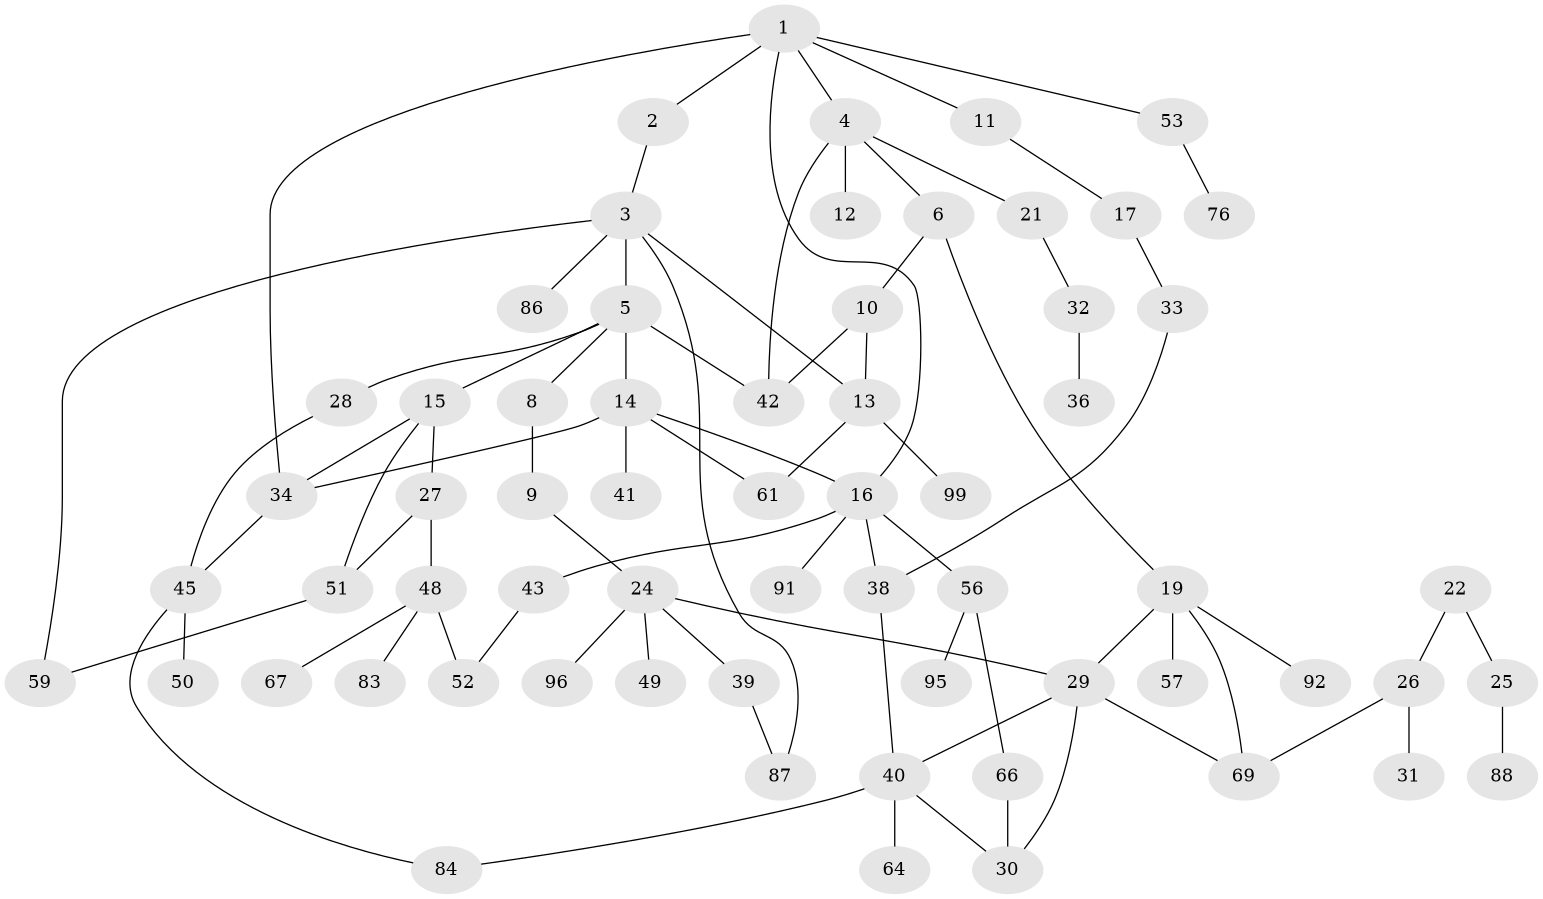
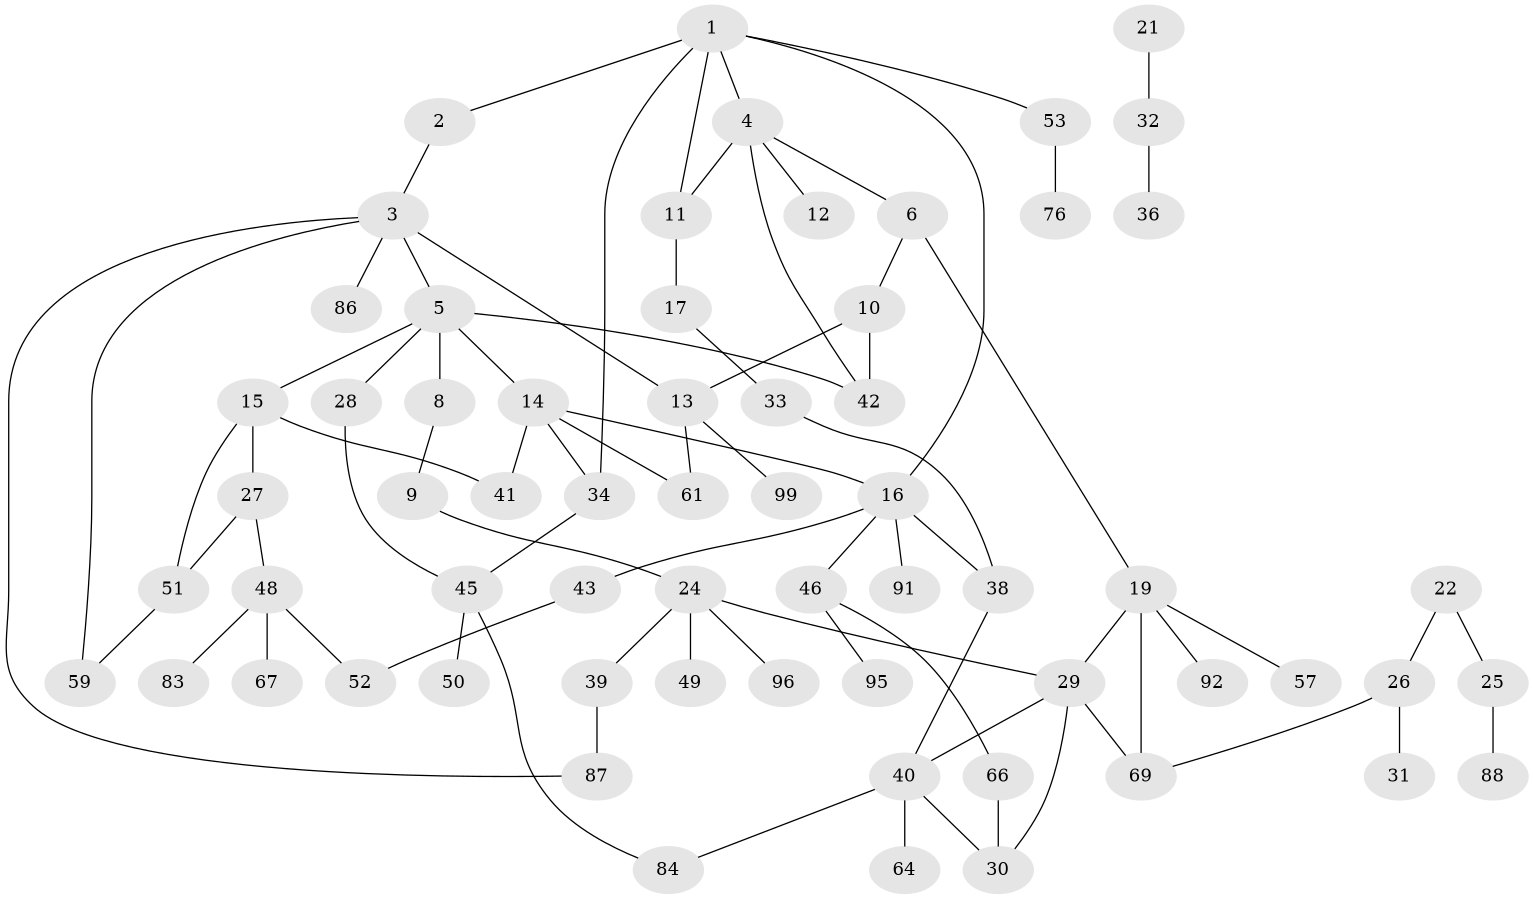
(939, 169) -> (712, 169)
(358, 449) -> (379, 449)
(973, 590) -> (811, 590)
